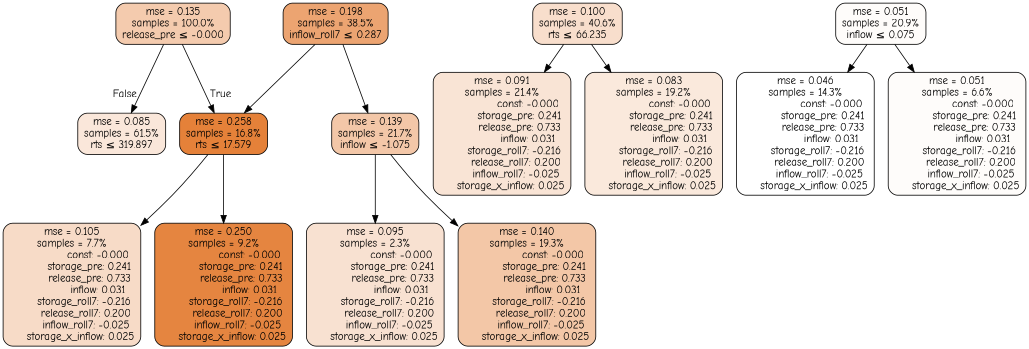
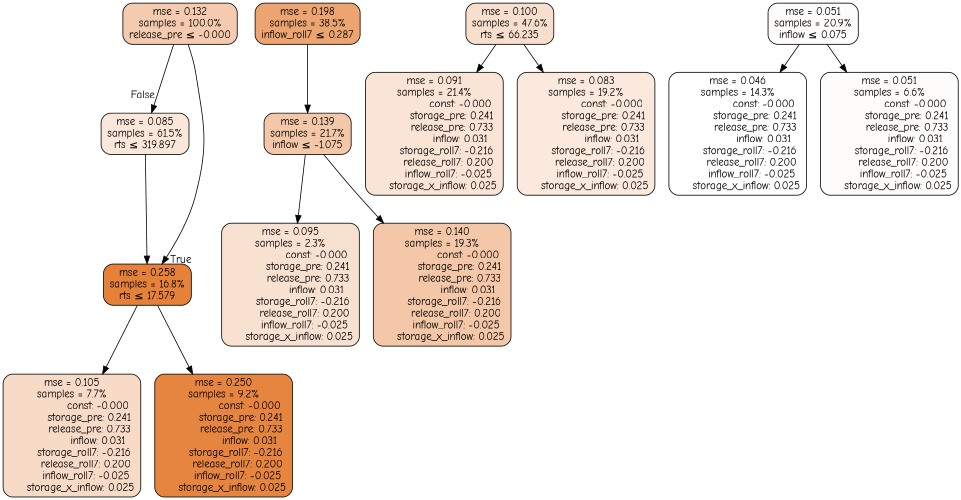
(173, 24) -> (180, 24)
(578, 24) -> (510, 24)
(283, 76) -> (146, 205)
